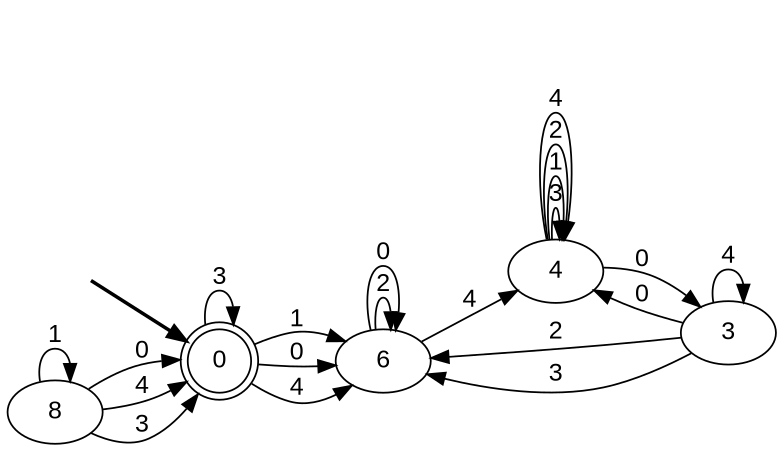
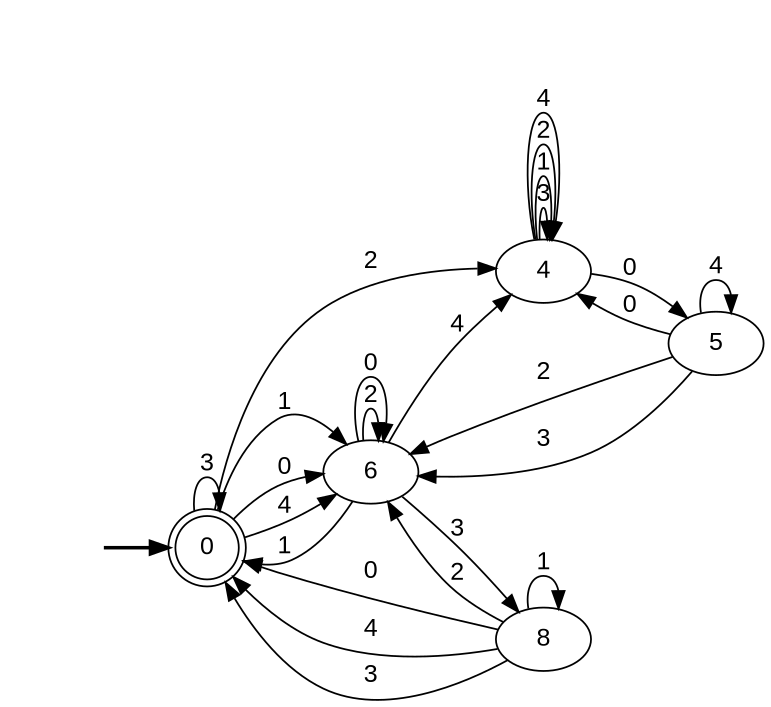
none -> (296, 332)
(728, 333) -> (716, 343)
none -> (315, 545)
none -> (457, 546)
none -> (442, 578)
